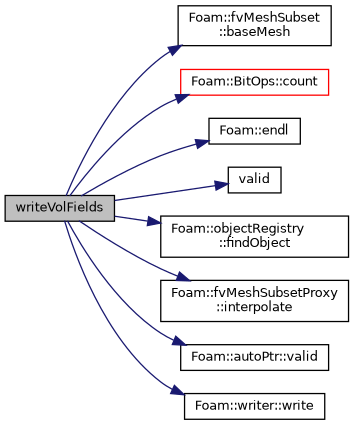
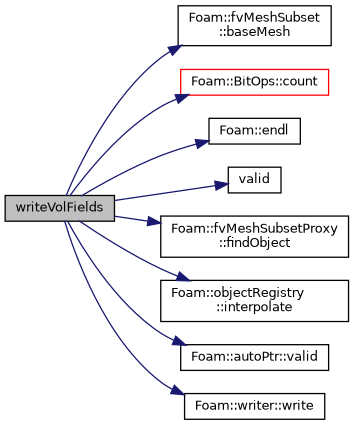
(255, 237) -> (255, 237)
(255, 301) -> (255, 301)
